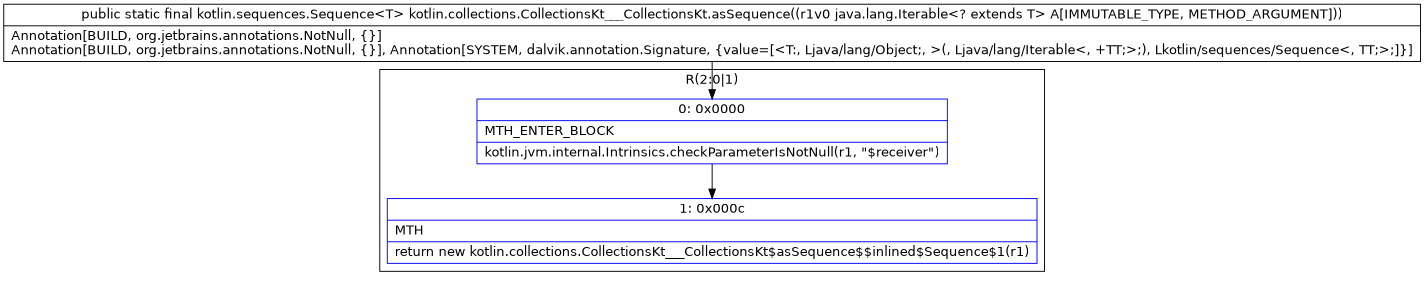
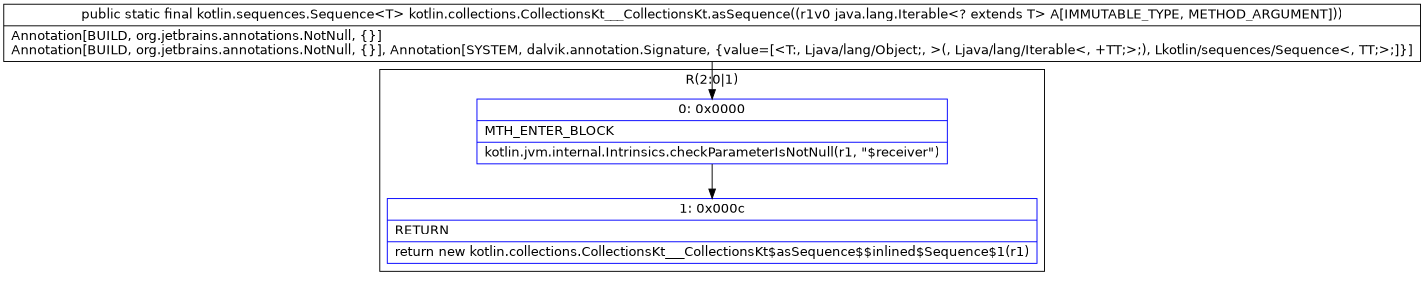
(409, 230) -> (422, 230)
